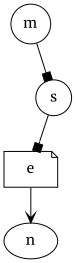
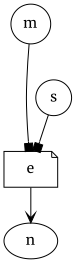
(41, 57) -> (26, 93)
